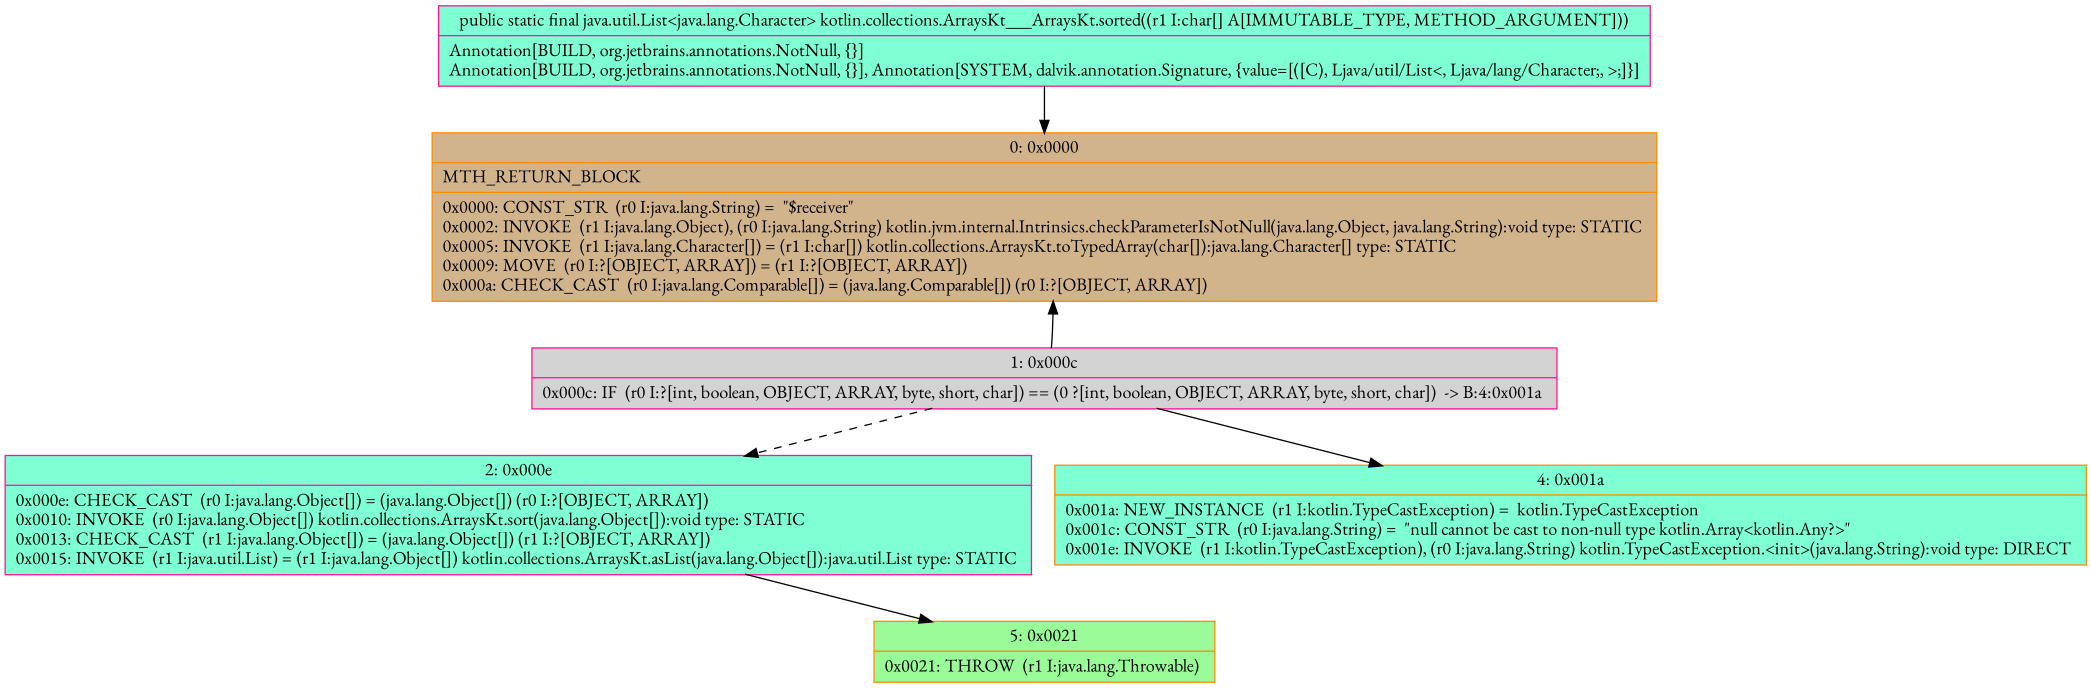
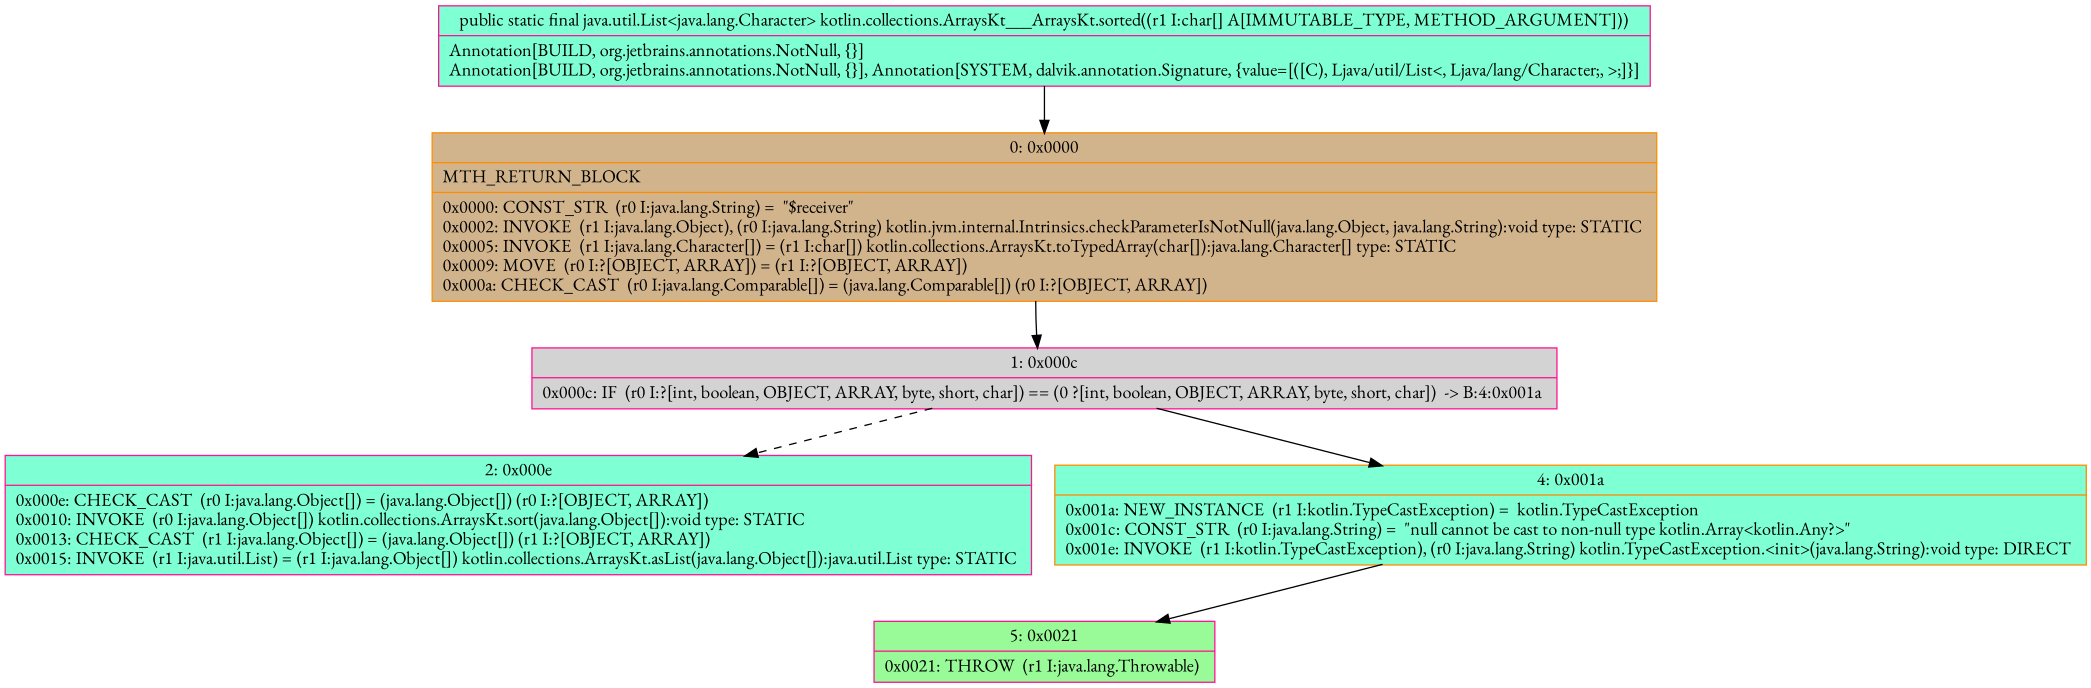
(1052, 331) -> (1036, 318)
(832, 596) -> (1276, 591)
(1044, 652) -> (1044, 652)
